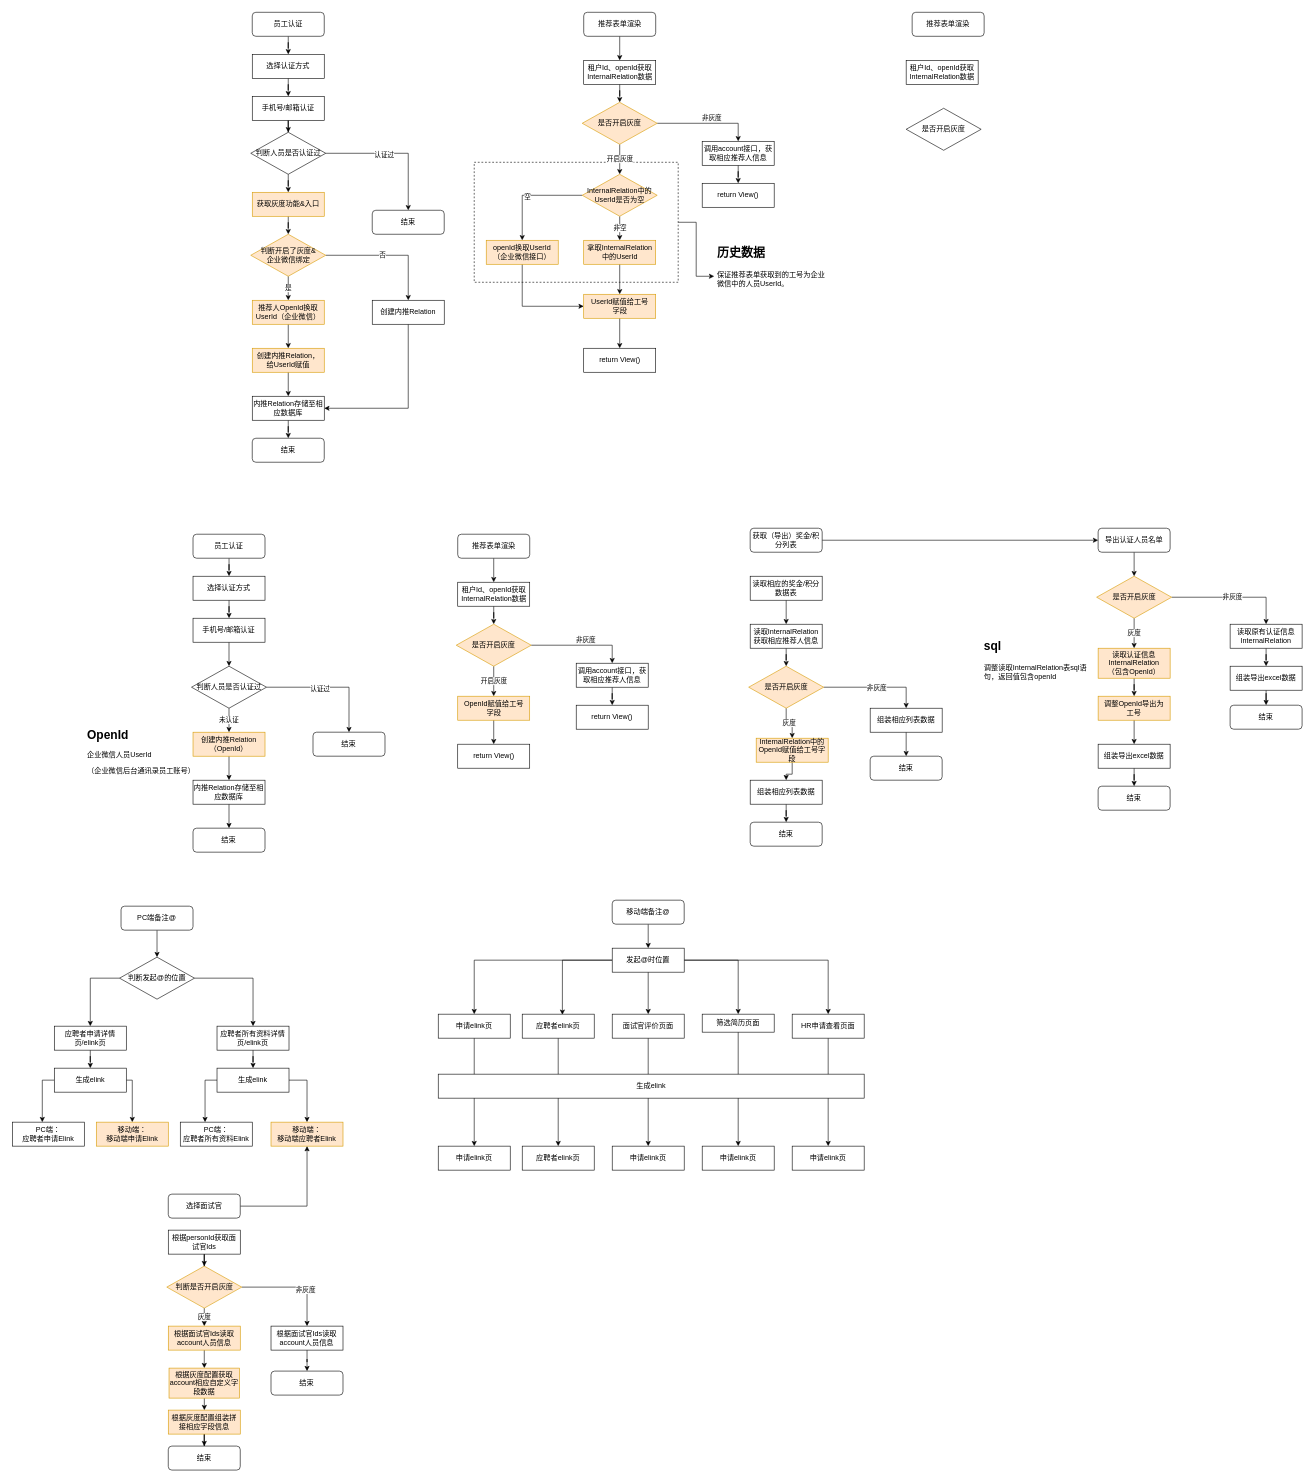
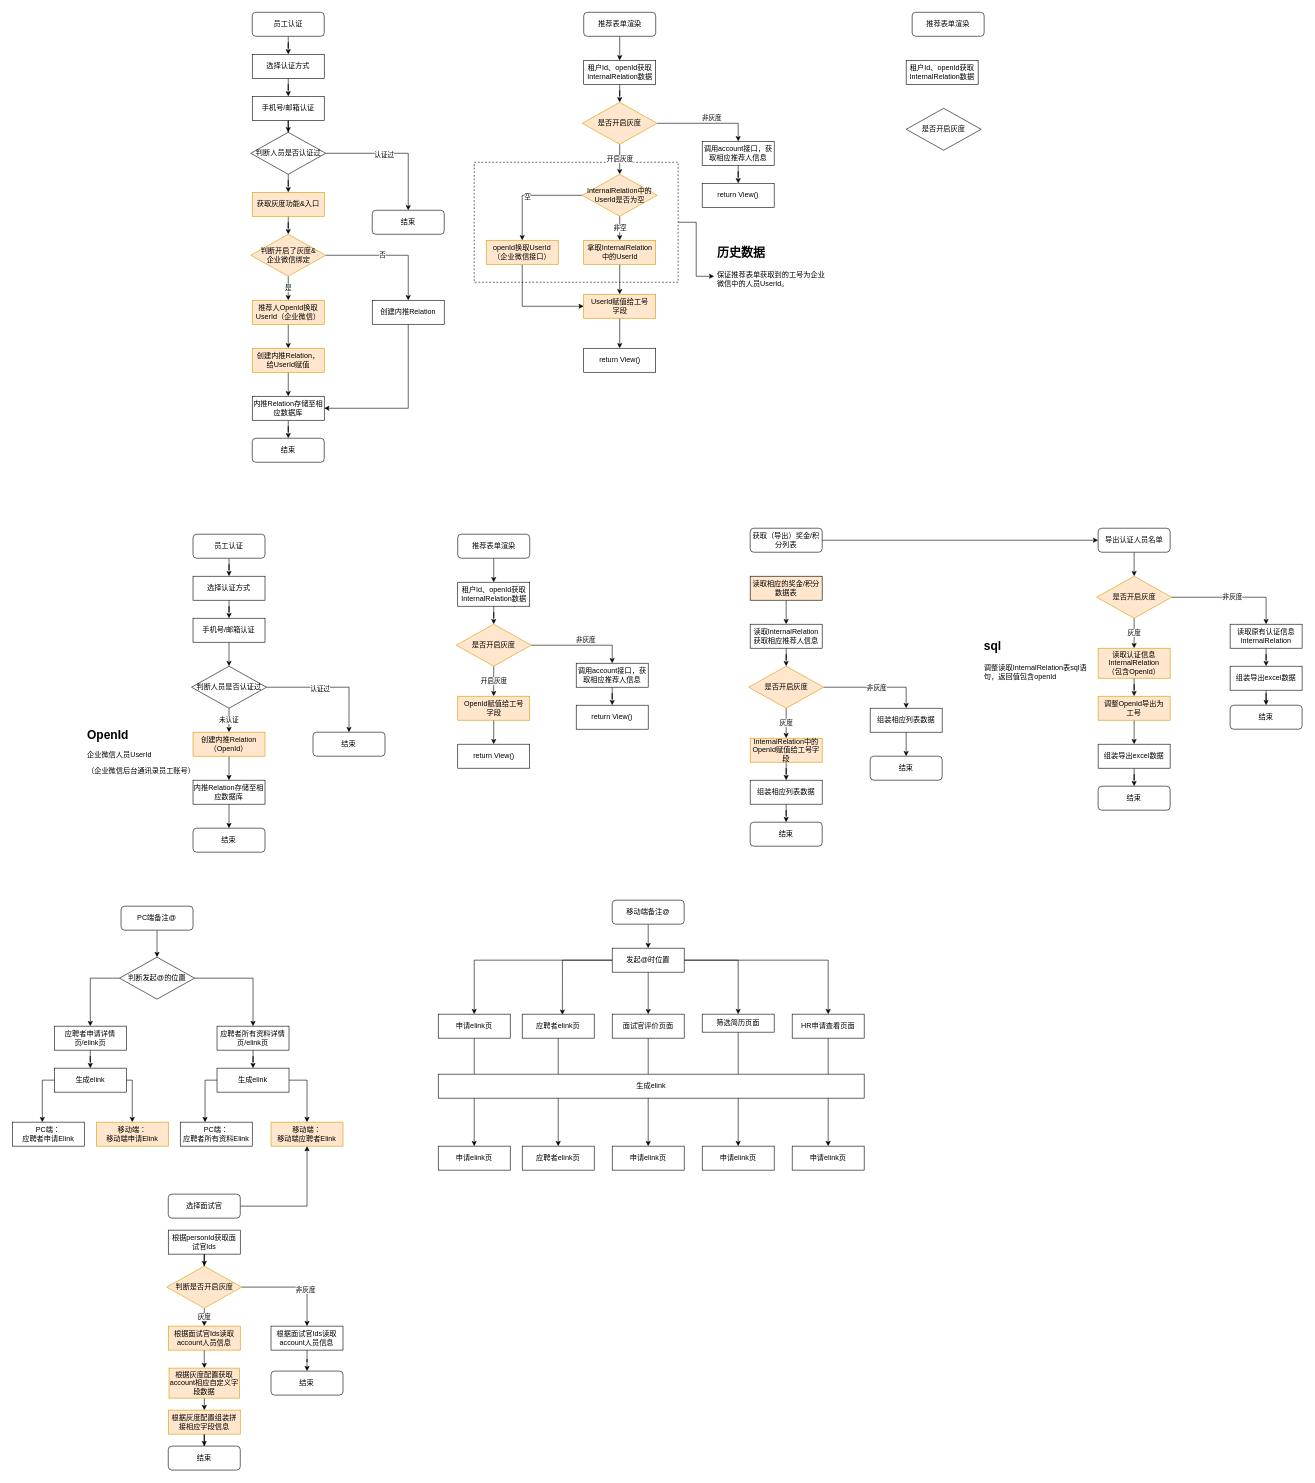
(786, 588) -> (786, 588)
(792, 750) -> (786, 750)
